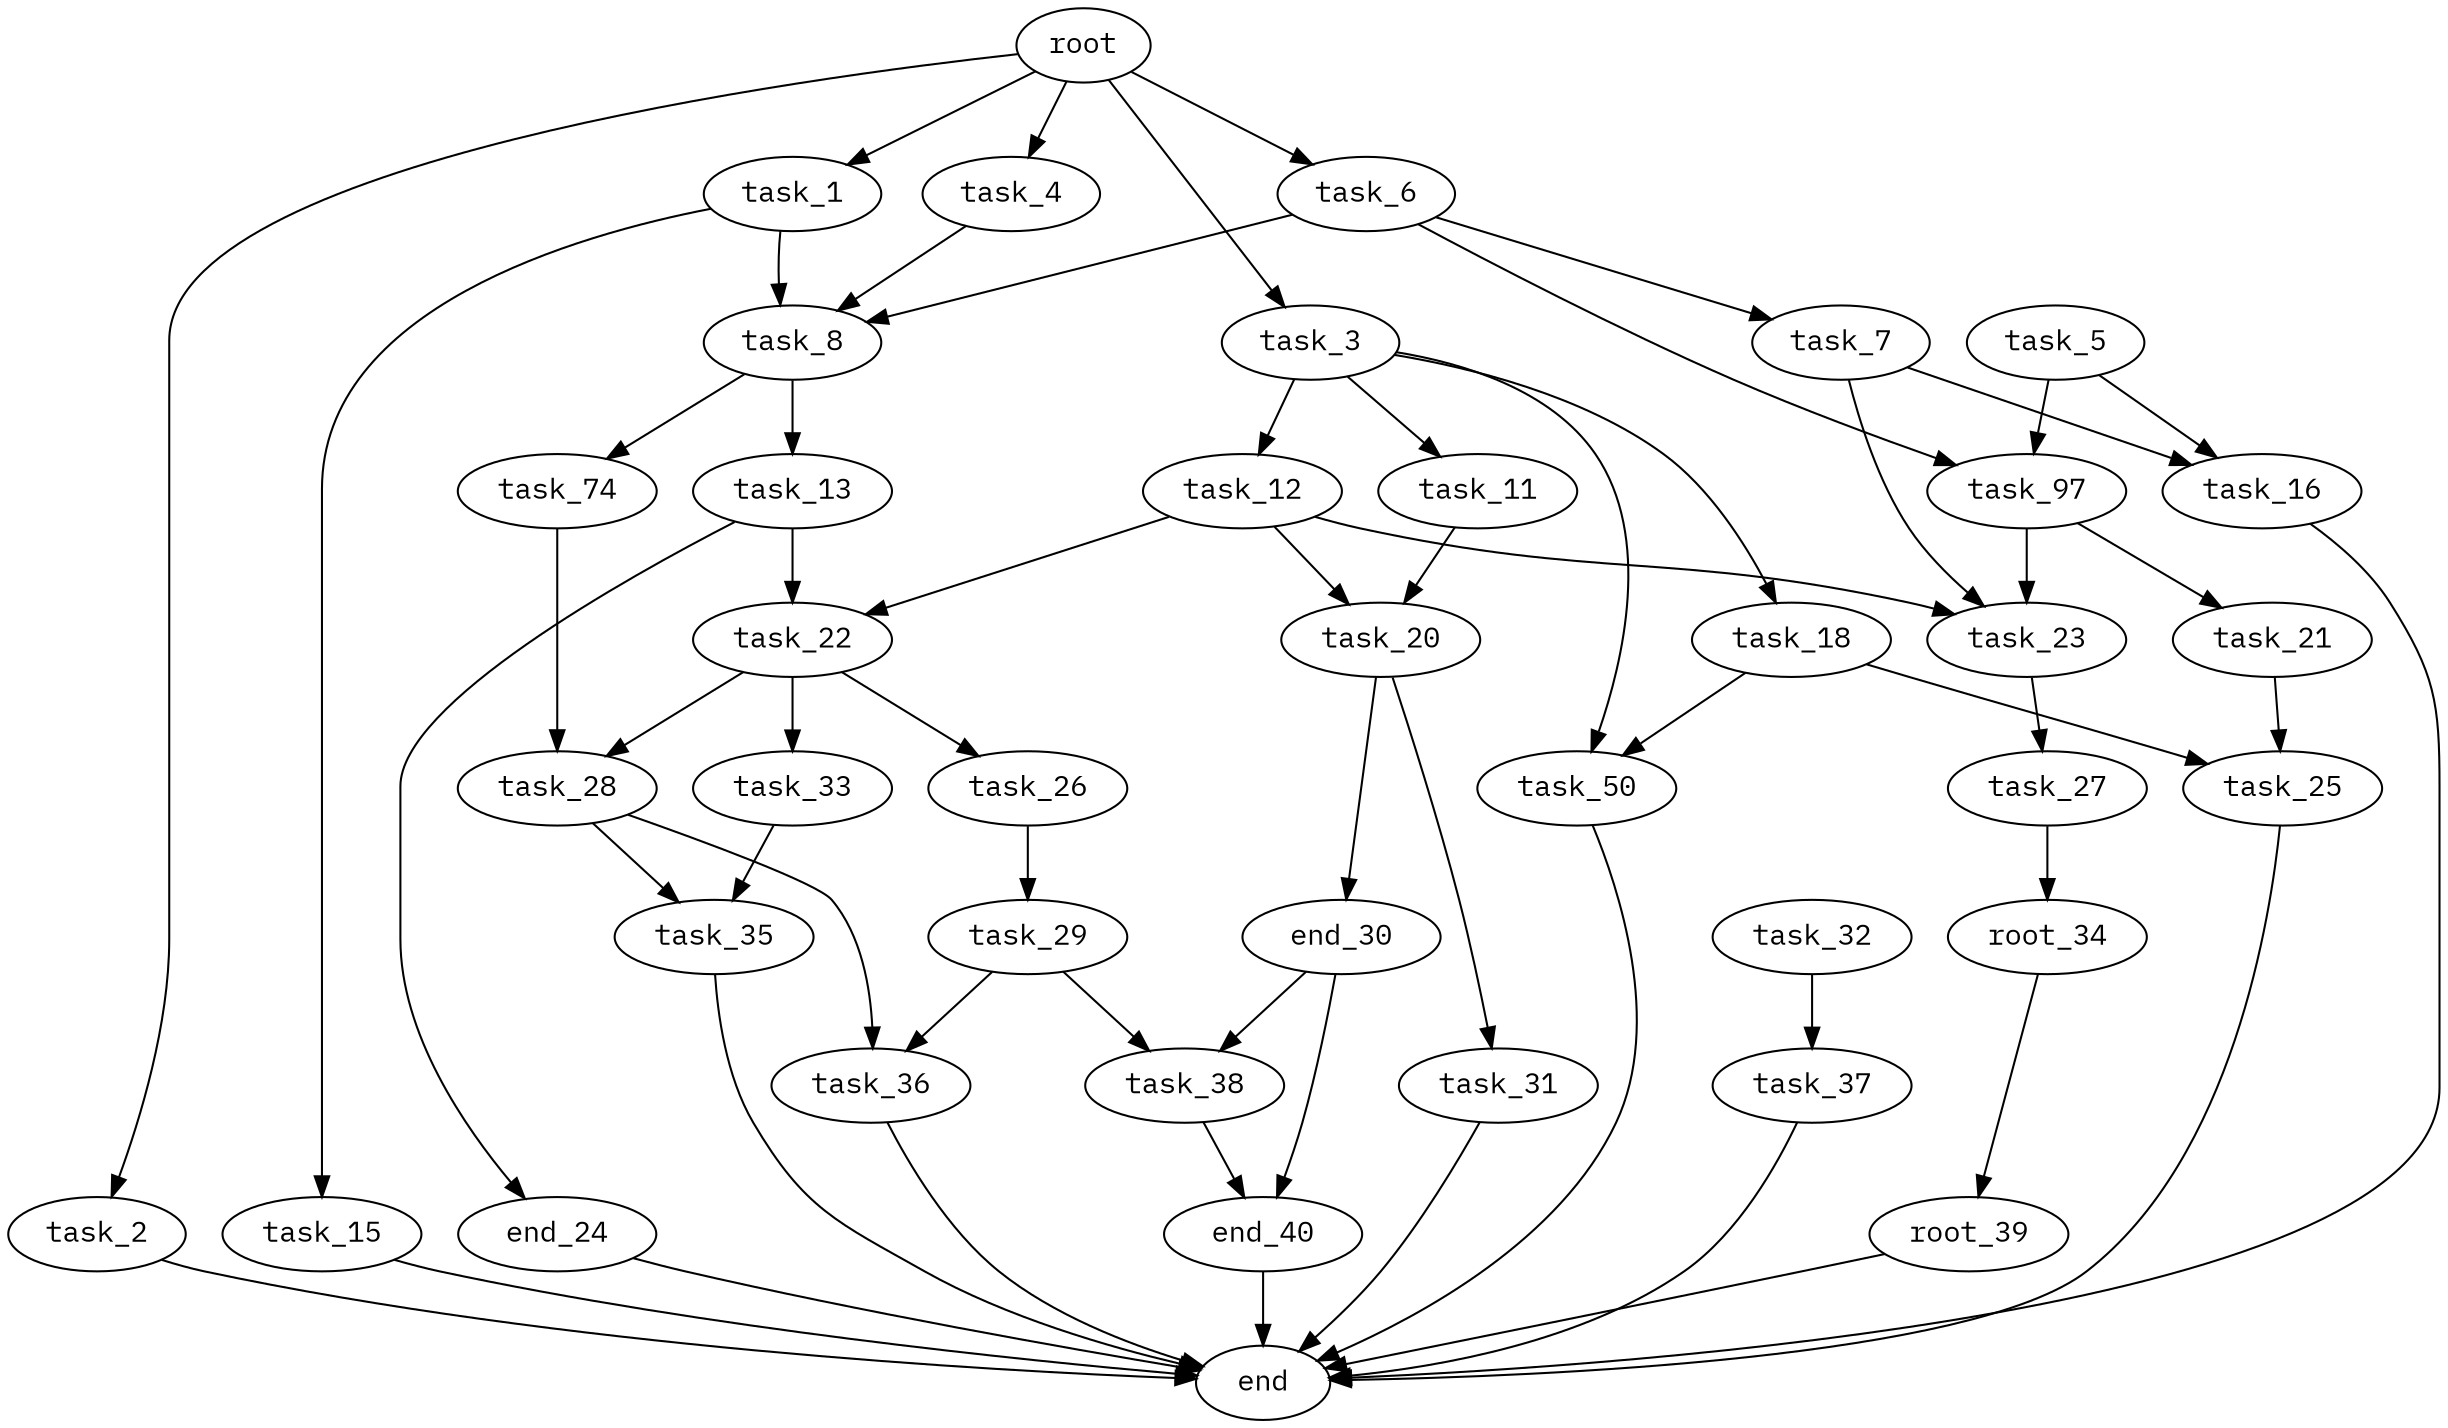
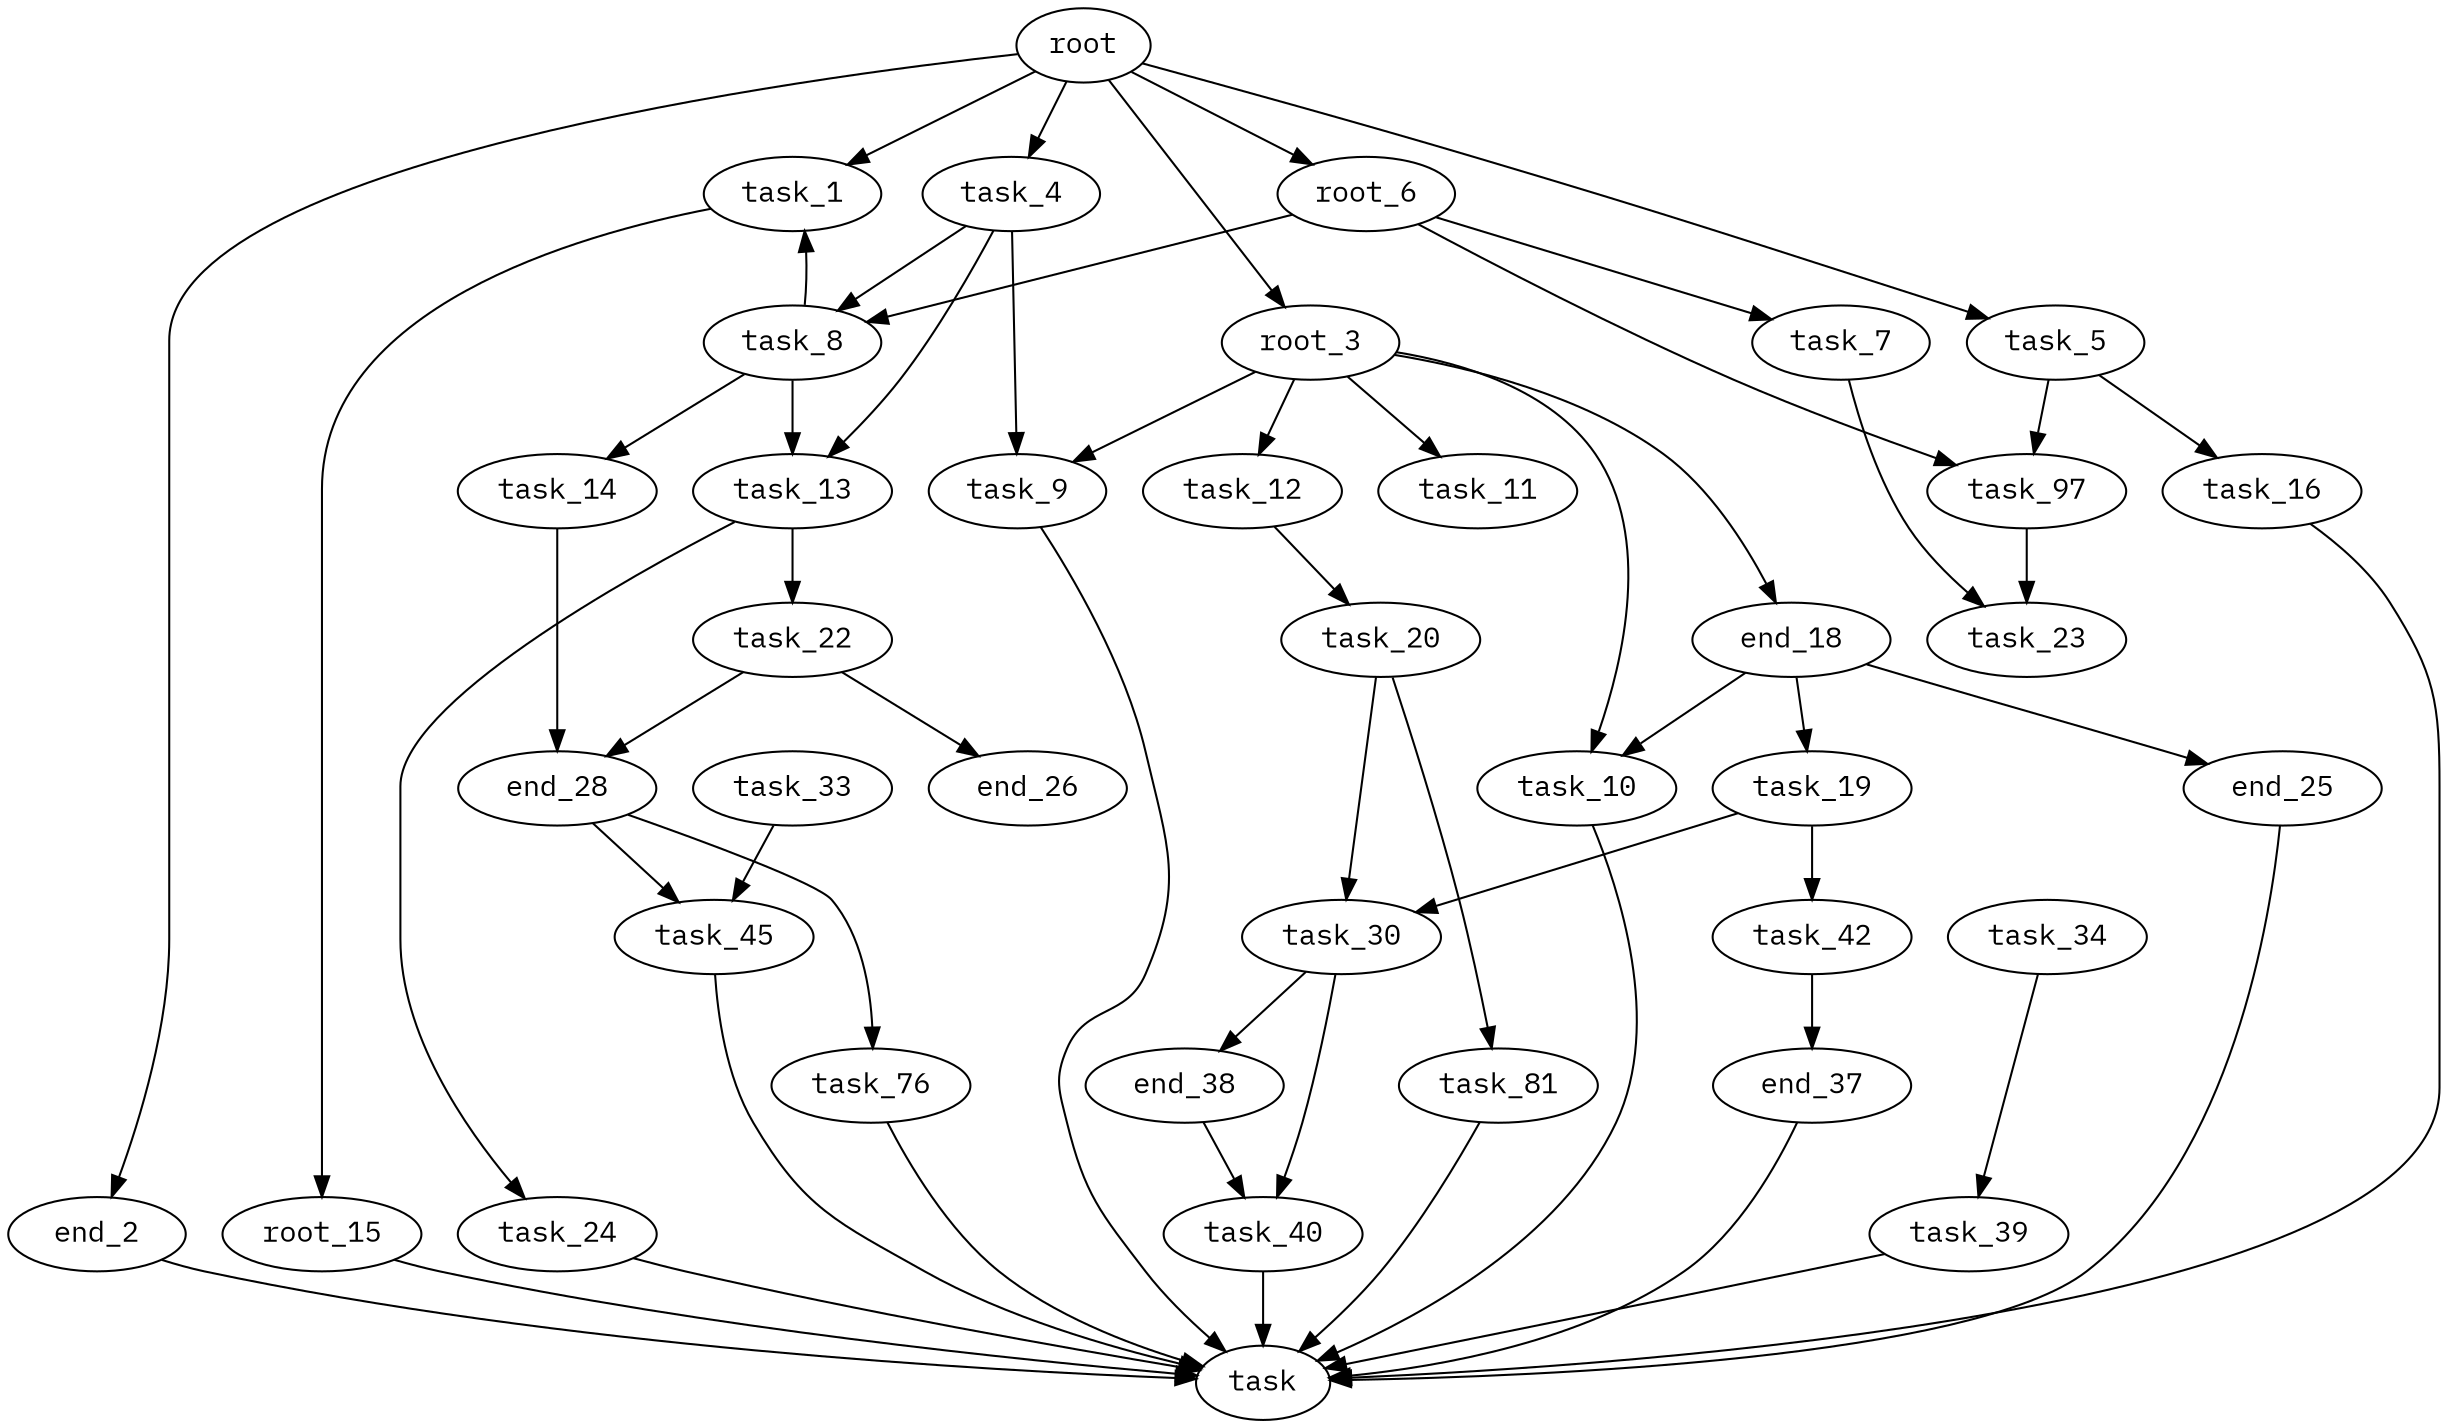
none -> (1557, 182)
(1366, 194) -> (1366, 194)
(779, 258) -> (806, 278)
none -> (927, 342)
(1311, 343) -> (1311, 343)
(2026, 408) -> none
(557, 491) -> (557, 491)
none -> (1017, 491)
(1435, 556) -> none
(1027, 562) -> none
(1608, 563) -> none
(1791, 640) -> (1791, 640)
(2272, 640) -> none
(793, 704) -> none
(557, 788) -> (557, 788)
(1028, 788) -> (1028, 788)
(1577, 788) -> (1577, 788)
none -> (1812, 788)
(2047, 788) -> none
(2283, 788) -> (2283, 788)
(714, 937) -> (714, 937)
(1028, 937) -> none
(1342, 937) -> (1342, 937)
(1812, 937) -> (1812, 937)
(2047, 937) -> (2047, 937)
(871, 1086) -> (871, 1086)
(1185, 1086) -> (1185, 1086)
(1498, 1086) -> (1498, 1086)
(1812, 1086) -> (1812, 1086)
(97, 1234) -> (97, 1234)
(322, 1234) -> (322, 1234)
(557, 1234) -> (557, 1234)
(1263, 1234) -> (1263, 1234)
(1969, 1234) -> (1969, 1234)
(1263, 1383) -> (1263, 1383)
